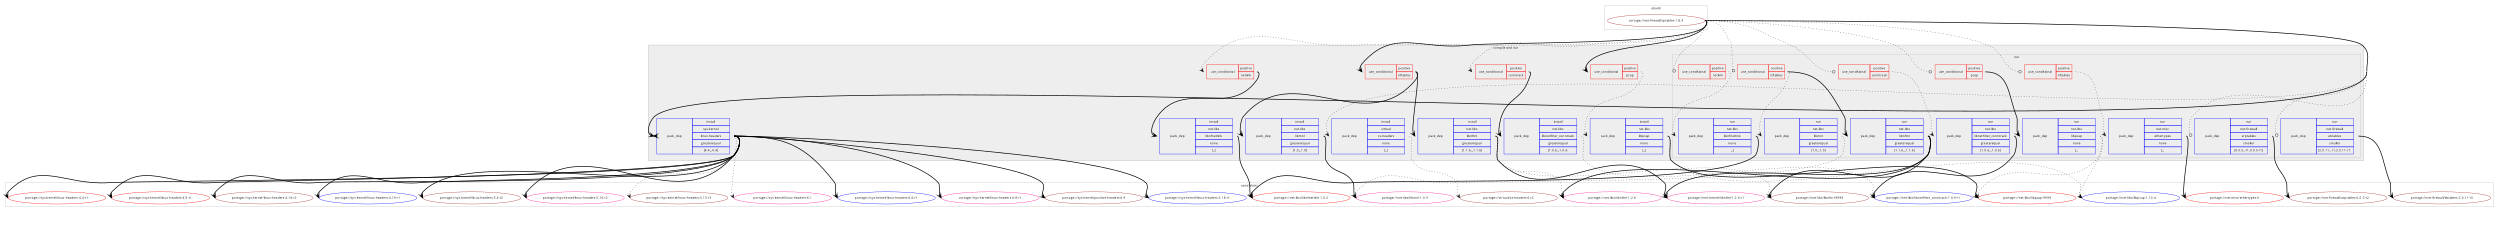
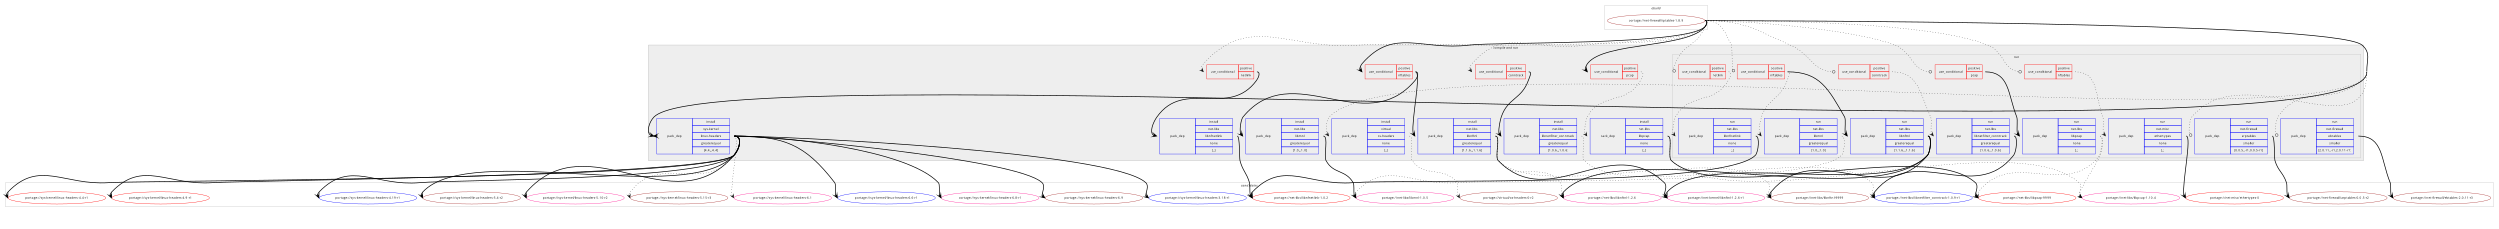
(264, 198) -> none
(1094, 198) -> (1094, 198)
(2131, 198) -> (2131, 198)
